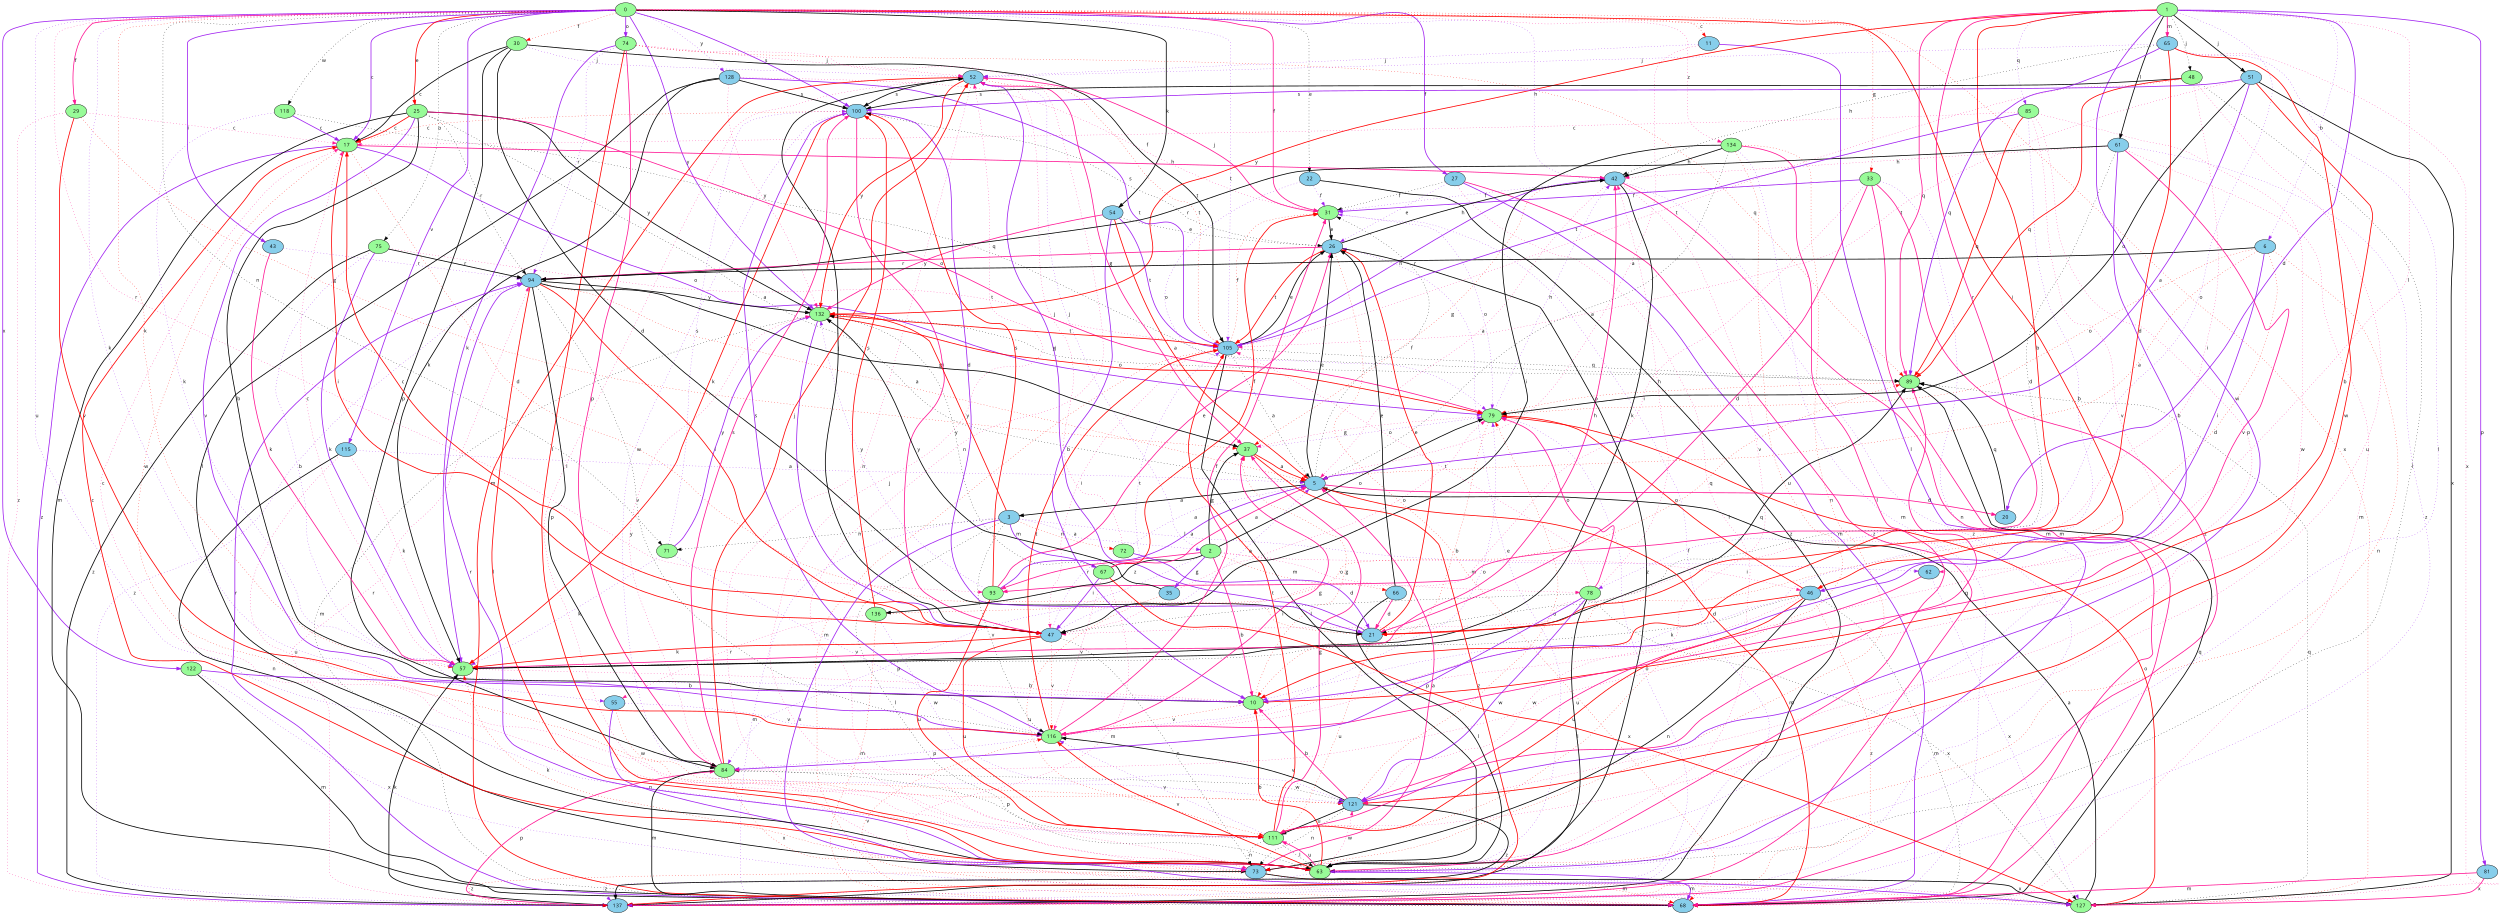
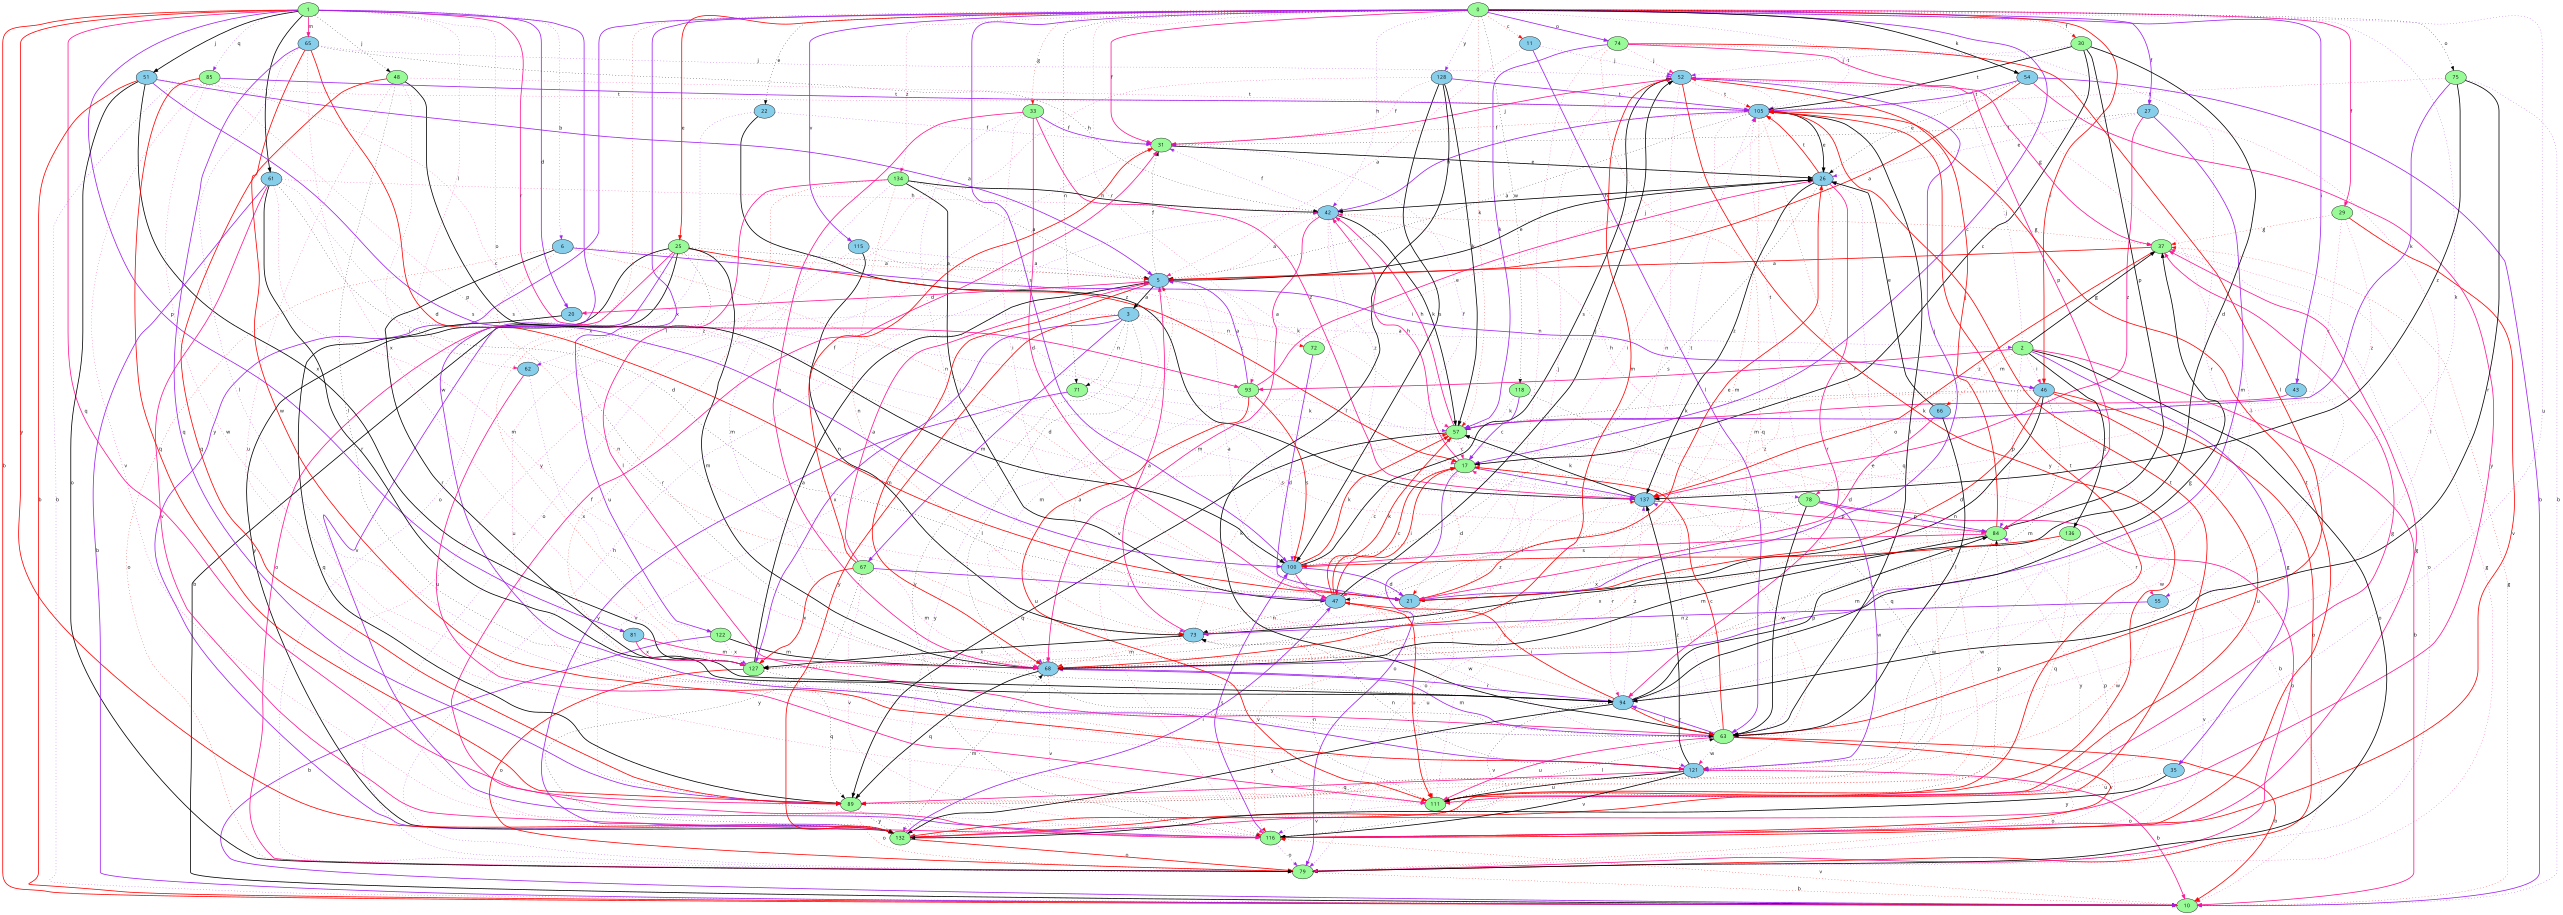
(897, 91) -> (1549, 372)
(1550, 365) -> (1977, 702)
